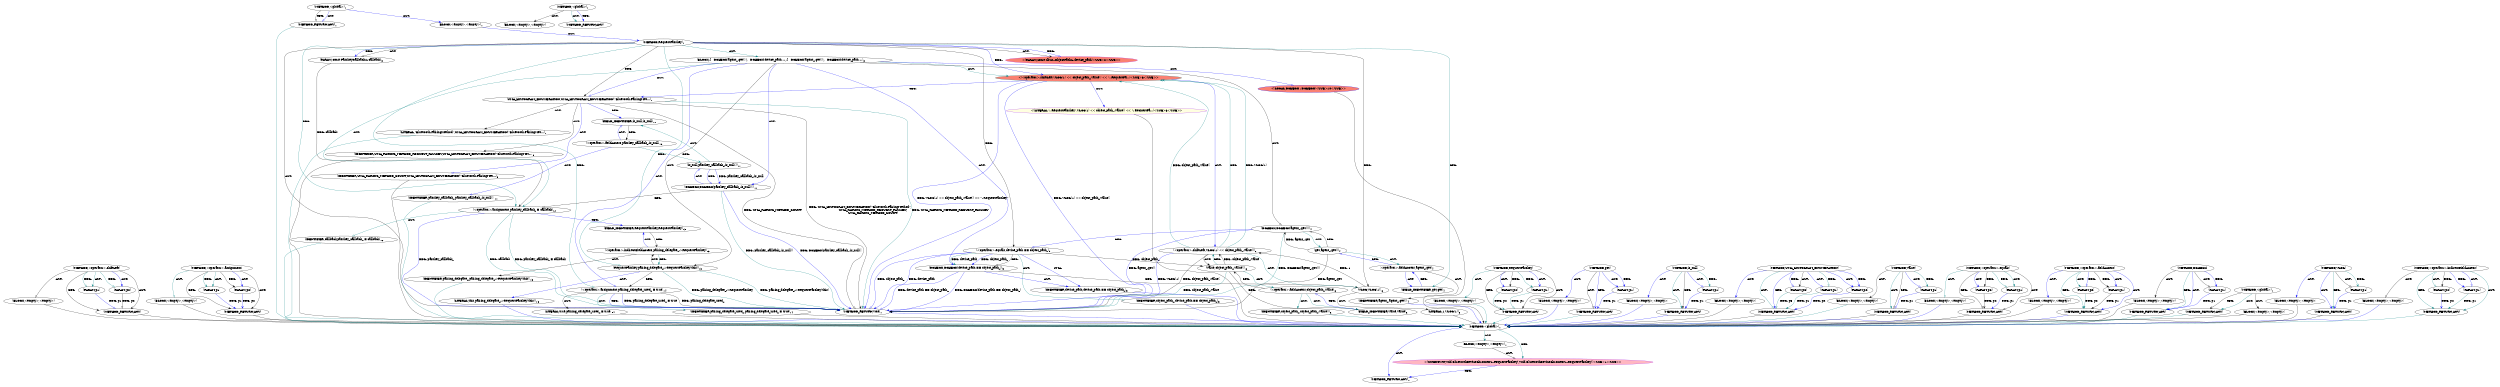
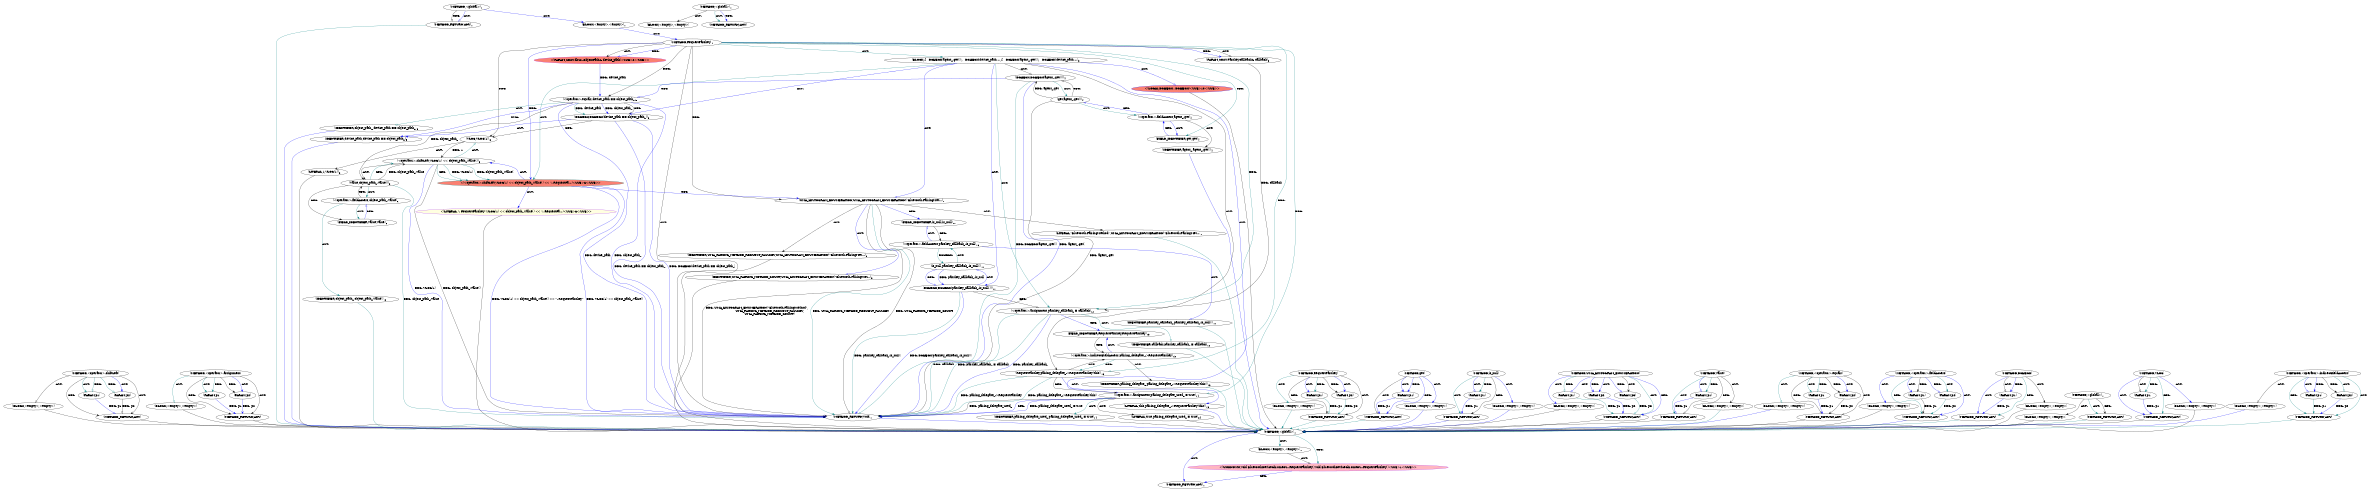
none -> (600, 79)
(678, 140) -> (957, 255)
(686, 155) -> (946, 256)
